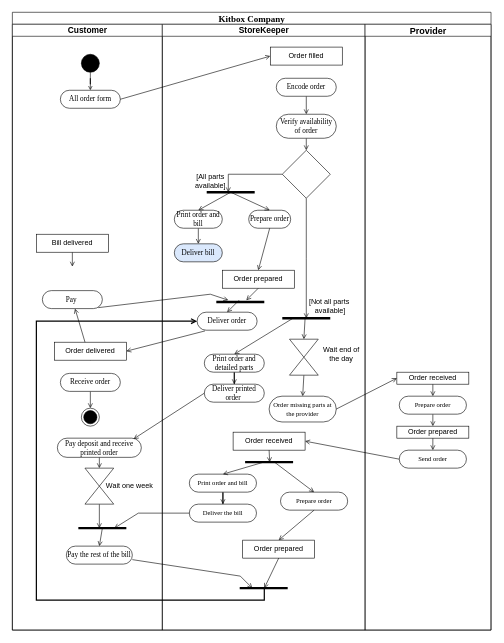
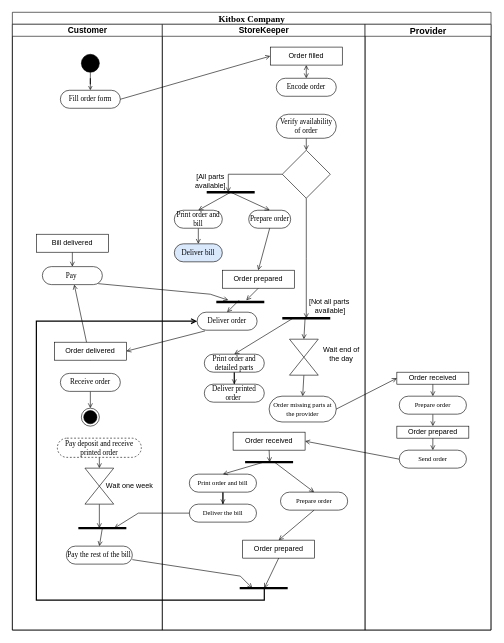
none -> (306, 72)
(90, 99) -> (90, 99)
(306, 105) -> none
(72, 300) -> (72, 276)
(170, 416) -> none
(99, 448) -> (99, 448)
